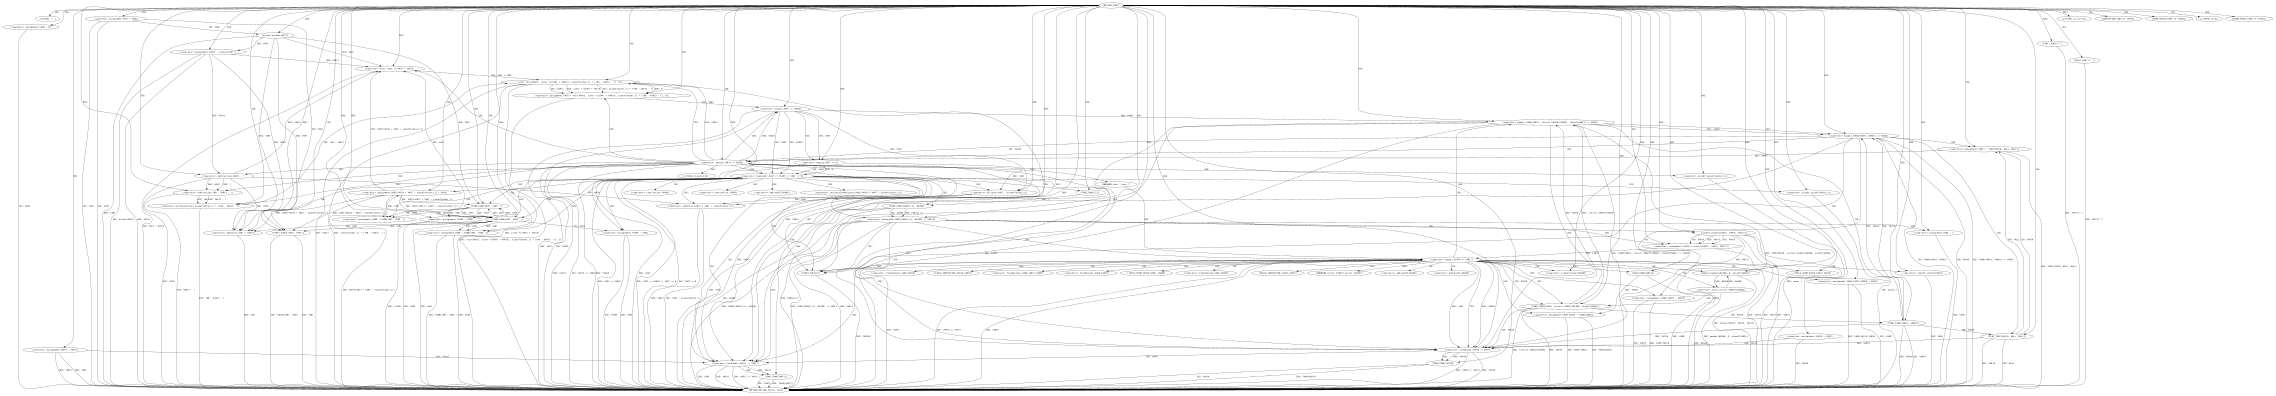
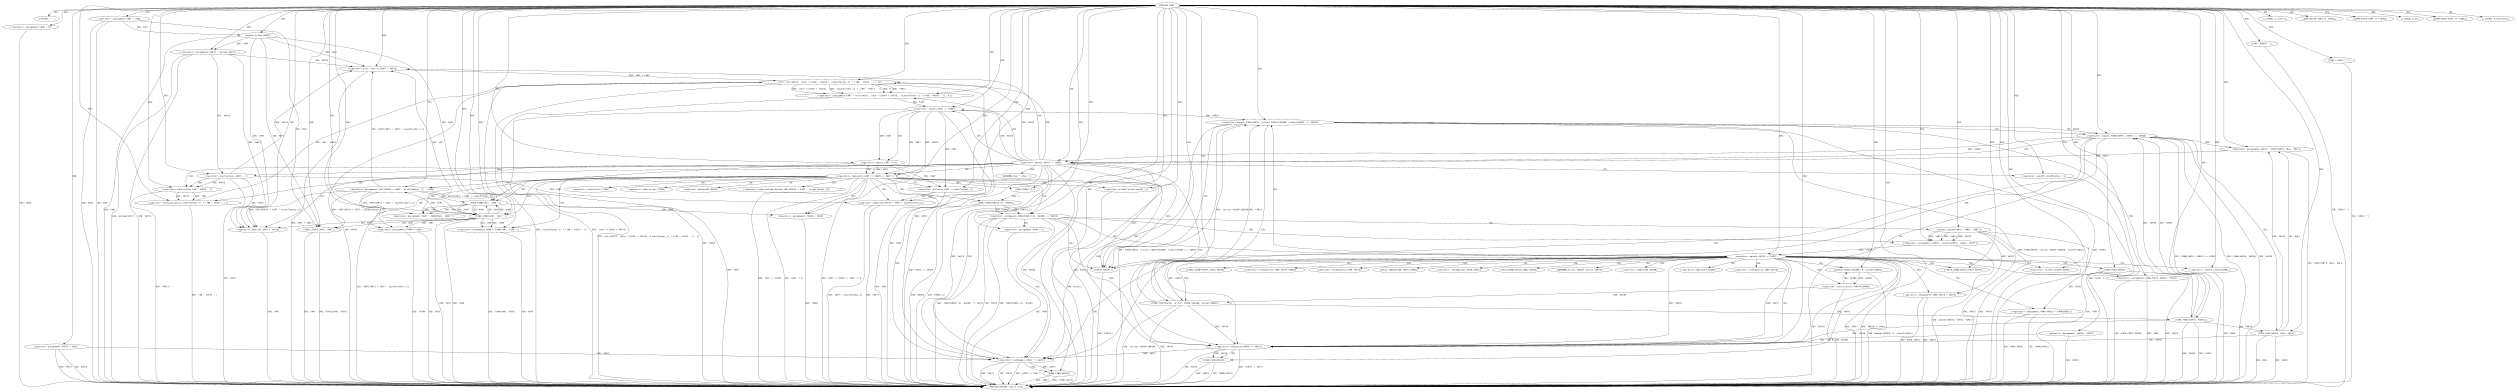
(710, 169) -> (1830, 6)
(1248, 255) -> (1599, 11)
